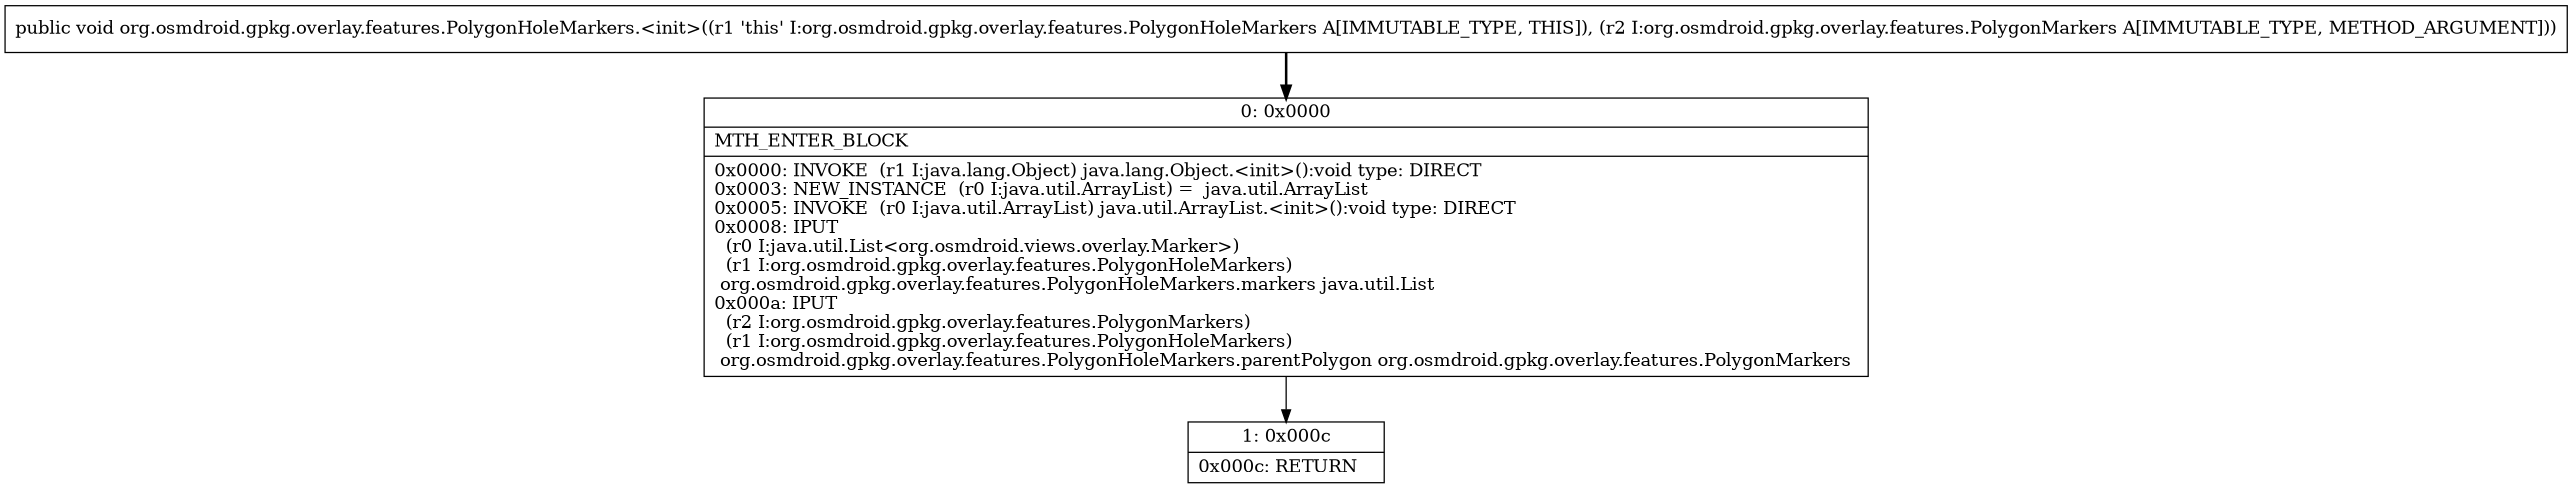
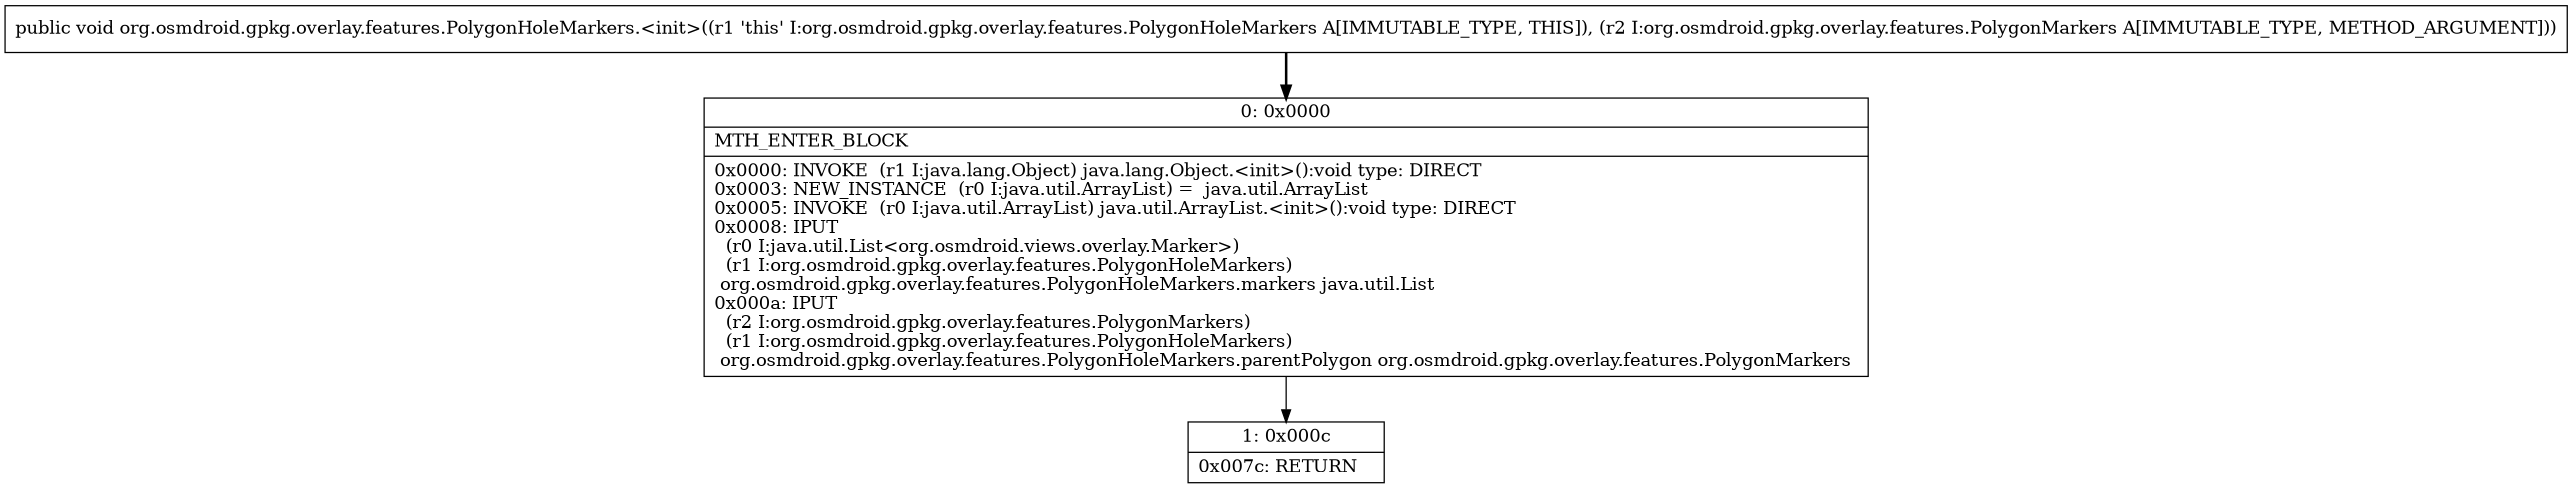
(1286, 467) -> (1286, 467)
